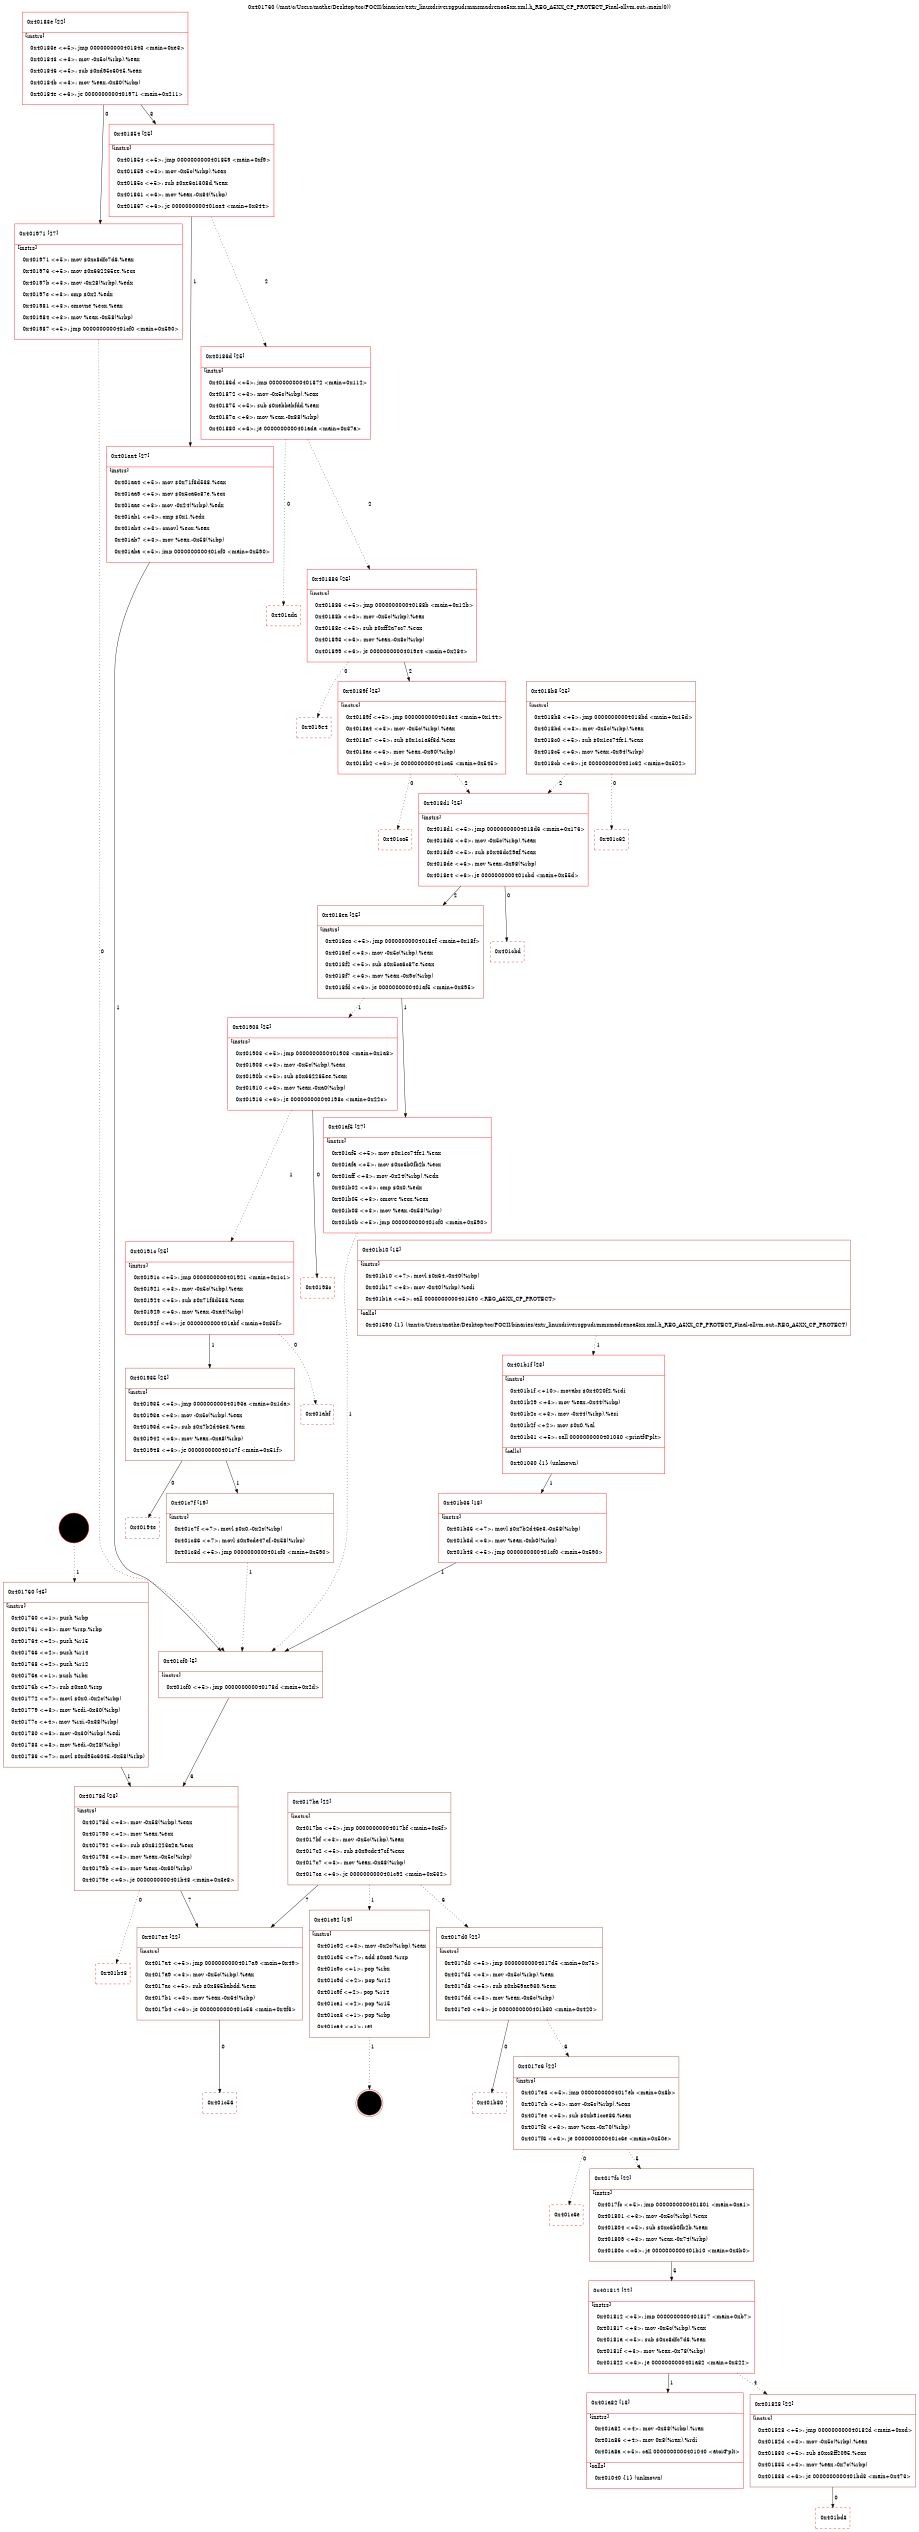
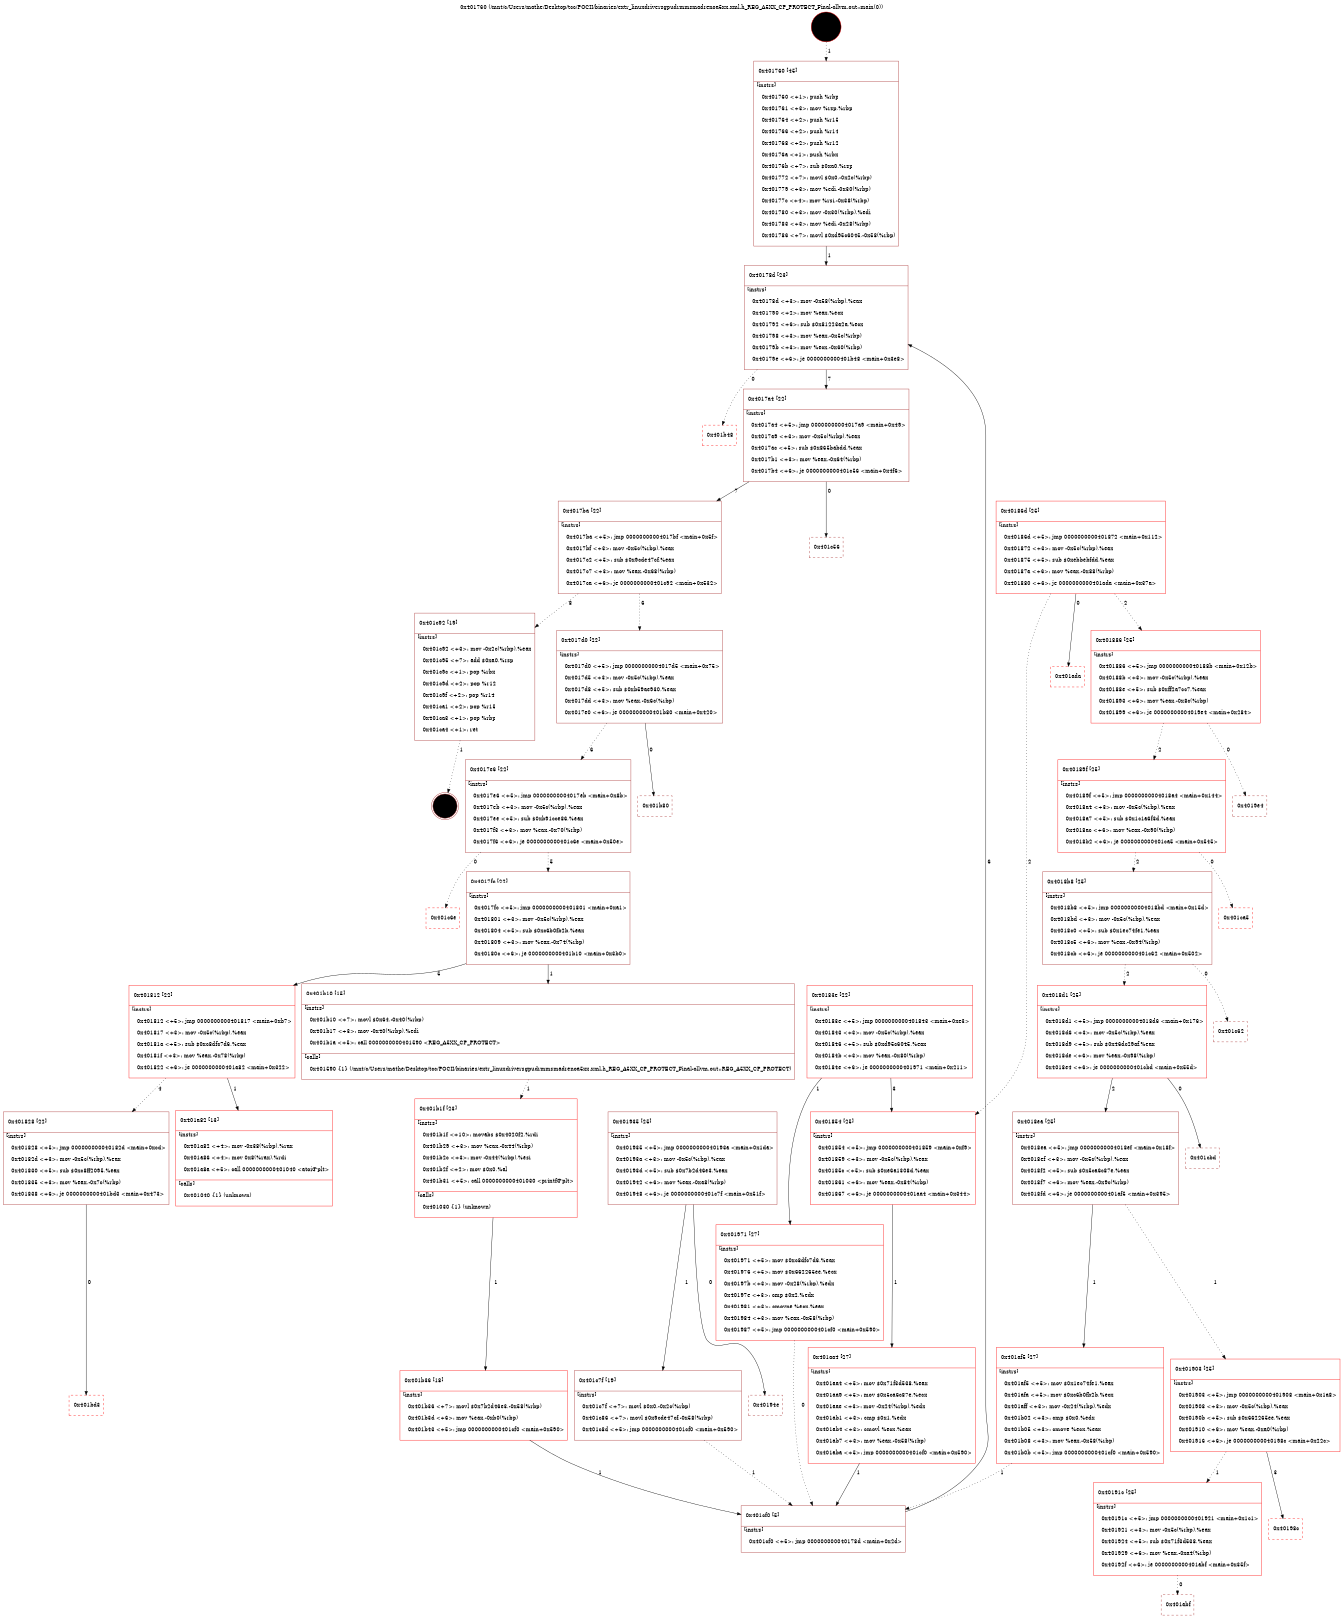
(106, 114) -> (817, 1089)
(238, 280) -> (1026, 859)
(284, 521) -> (1072, 628)
(406, 670) -> (1159, 740)
(462, 782) -> (1135, 860)
none -> (548, 972)
(318, 1175) -> (1275, 1473)
(210, 1349) -> none
(372, 1900) -> (570, 603)
(296, 1905) -> (735, 490)
